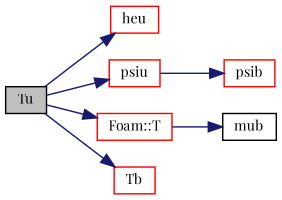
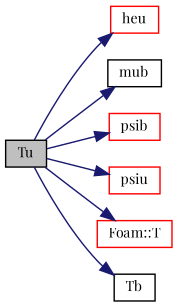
(185, 73) -> (71, 143)
(190, 127) -> (74, 118)
(135, 180) -> (135, 288)
